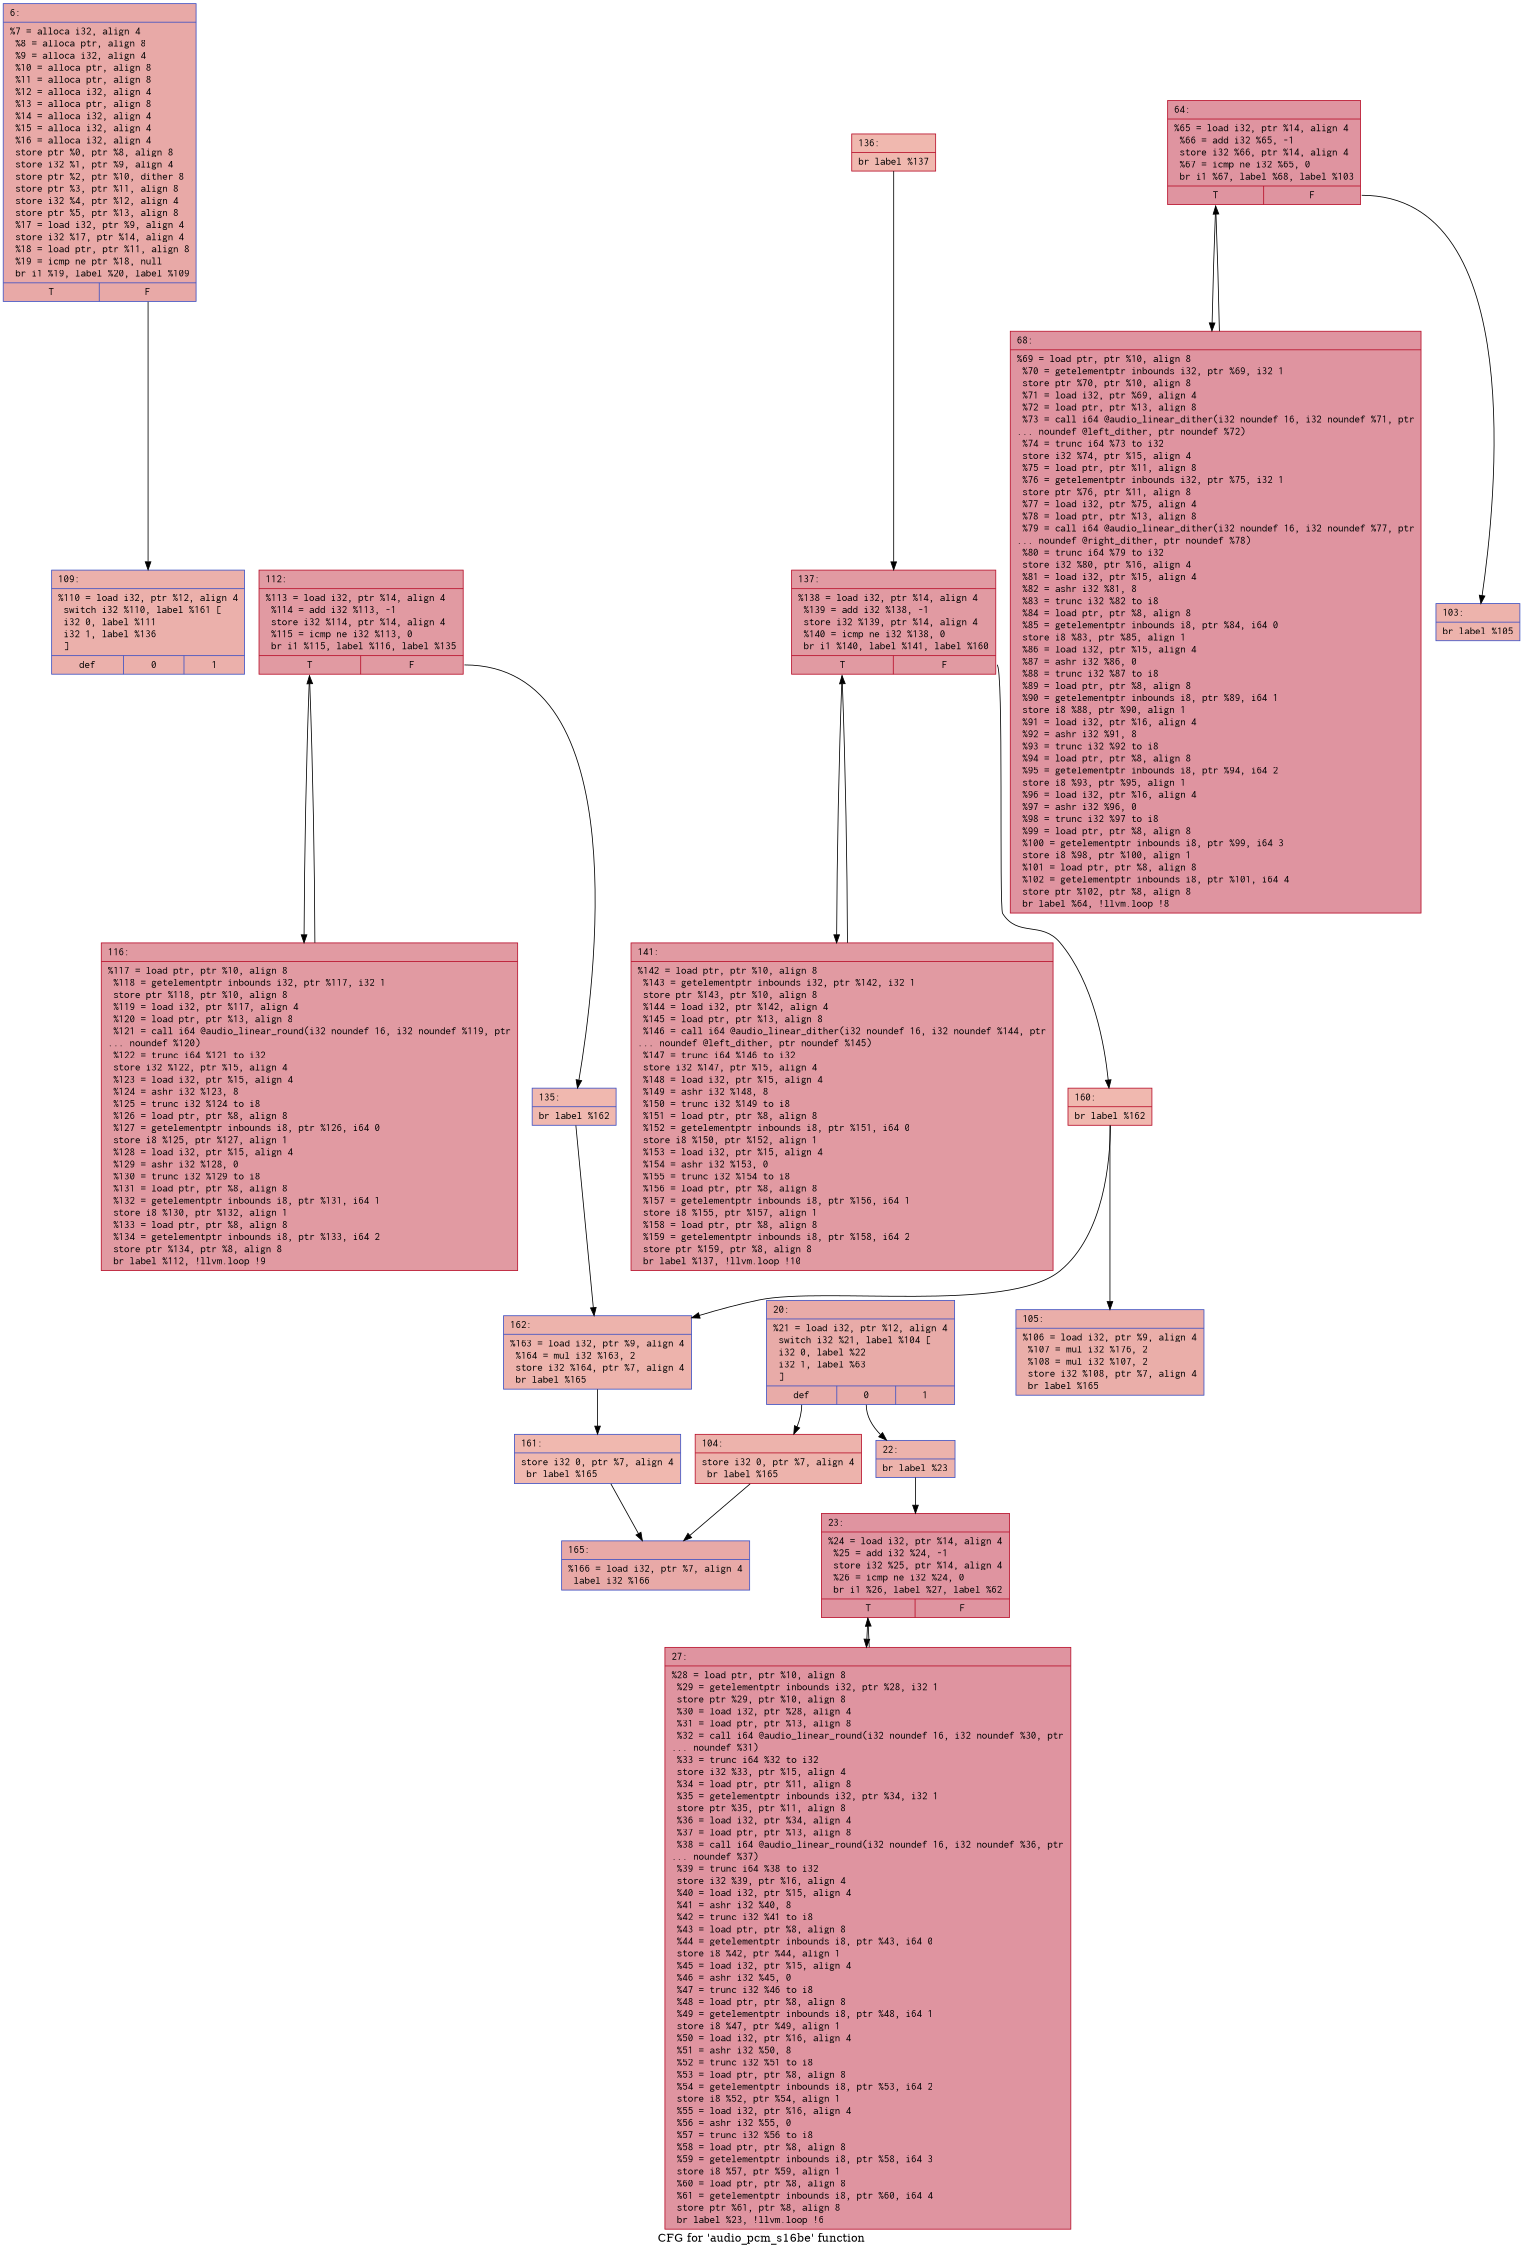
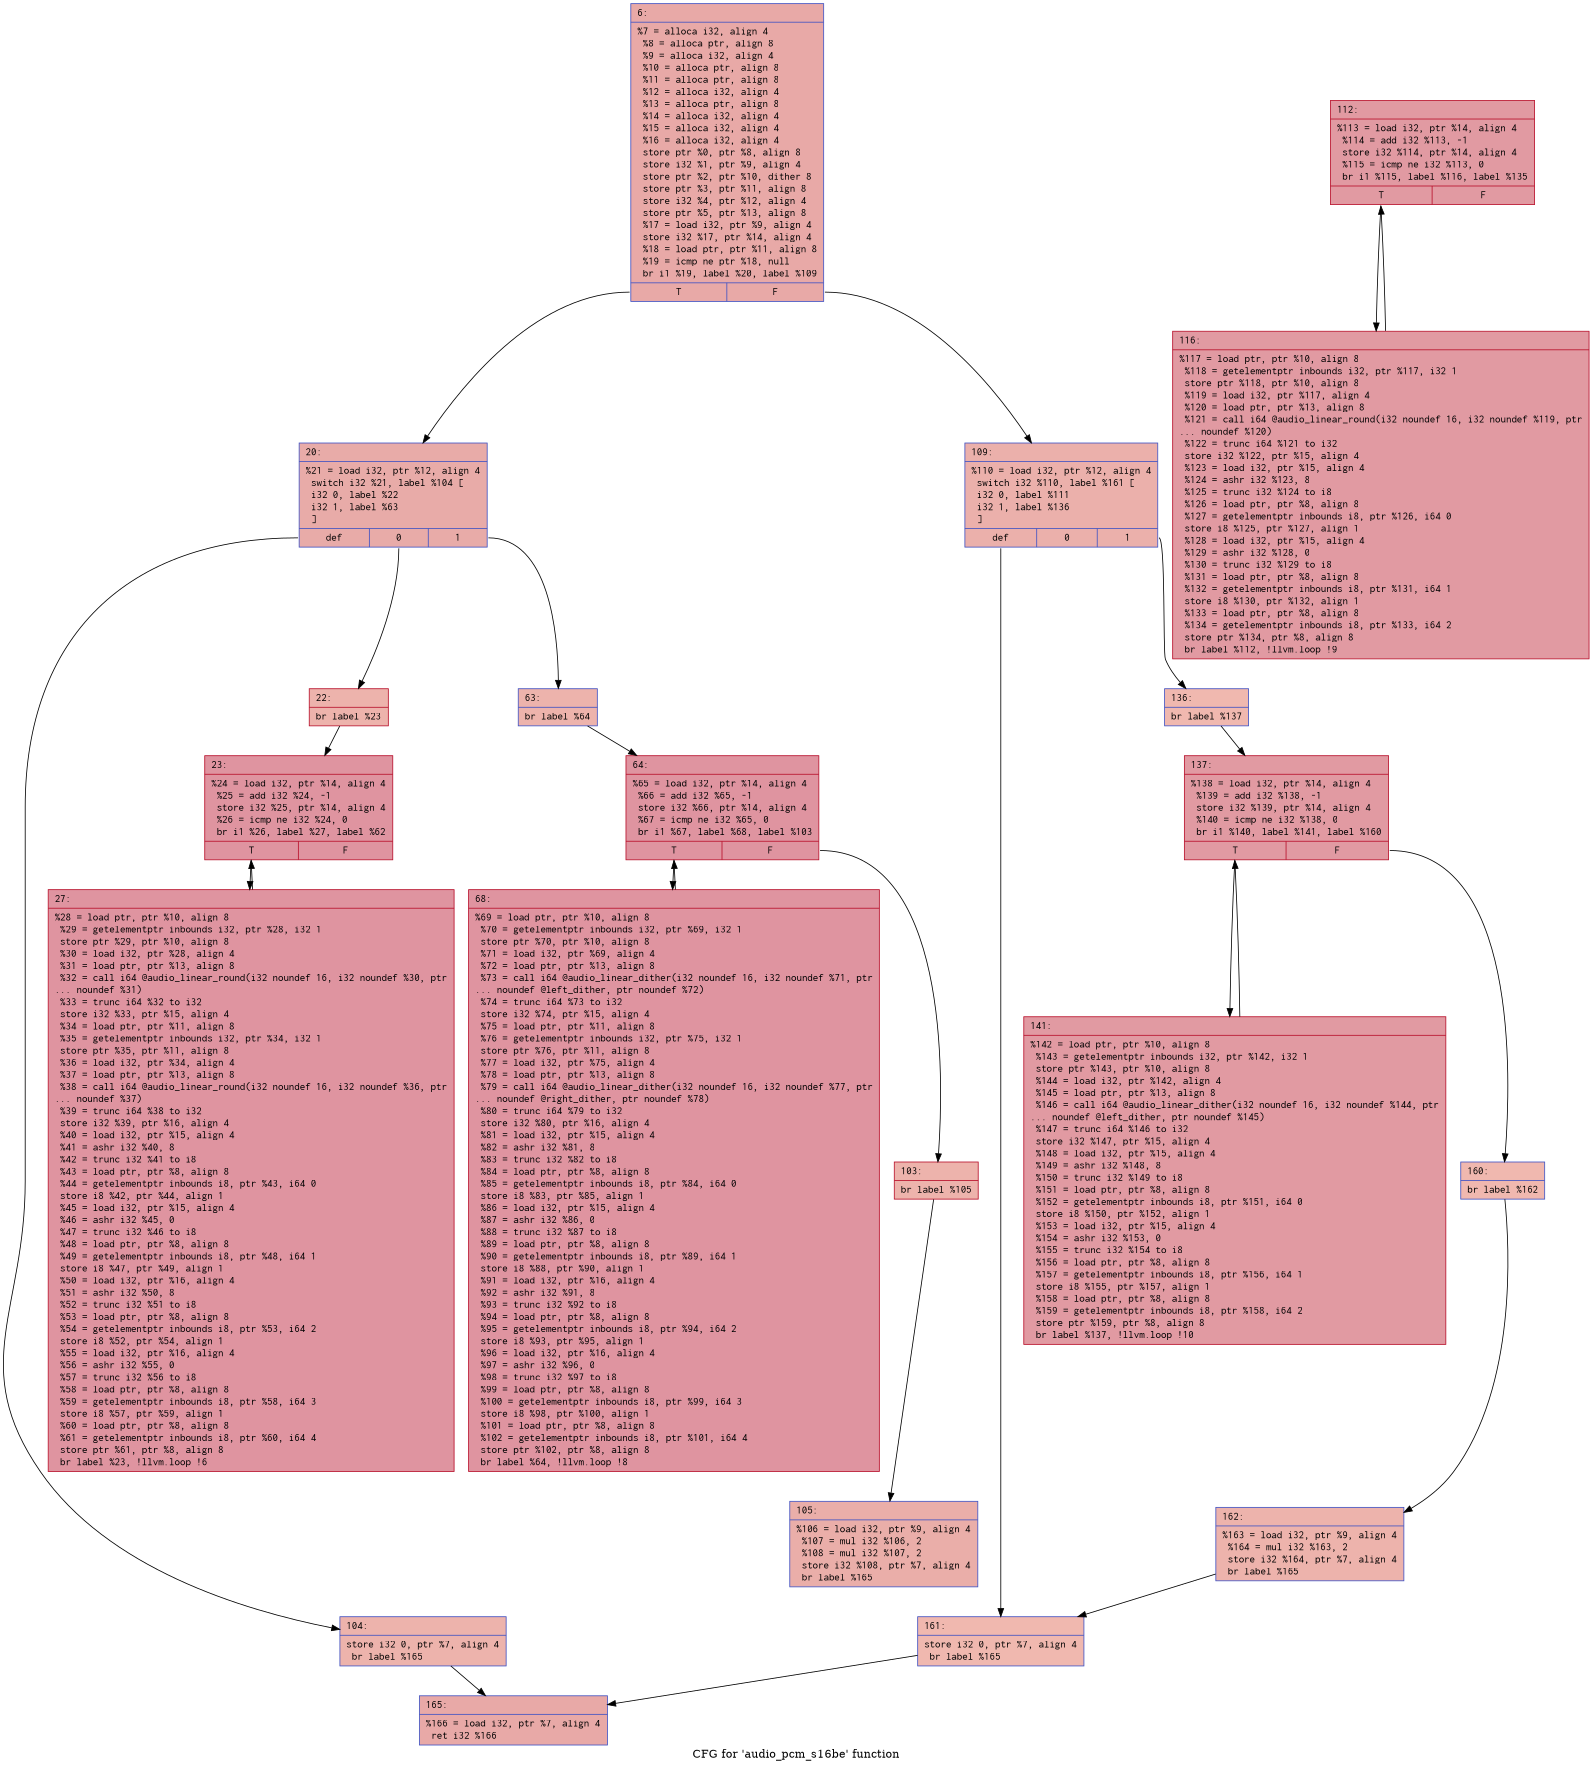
(894, 153) -> (1207, 707)
none -> (513, 340)
none -> (1164, 612)
(1478, 622) -> (936, 1181)
none -> (558, 707)
none -> (1001, 1078)
(574, 1107) -> none
(1110, 1107) -> (1503, 1181)
(1110, 1213) -> (912, 1346)
(1085, 1349) -> (859, 1541)
(778, 1459) -> (423, 1641)
(915, 1459) -> (349, 707)
(609, 1580) -> (461, 1735)
